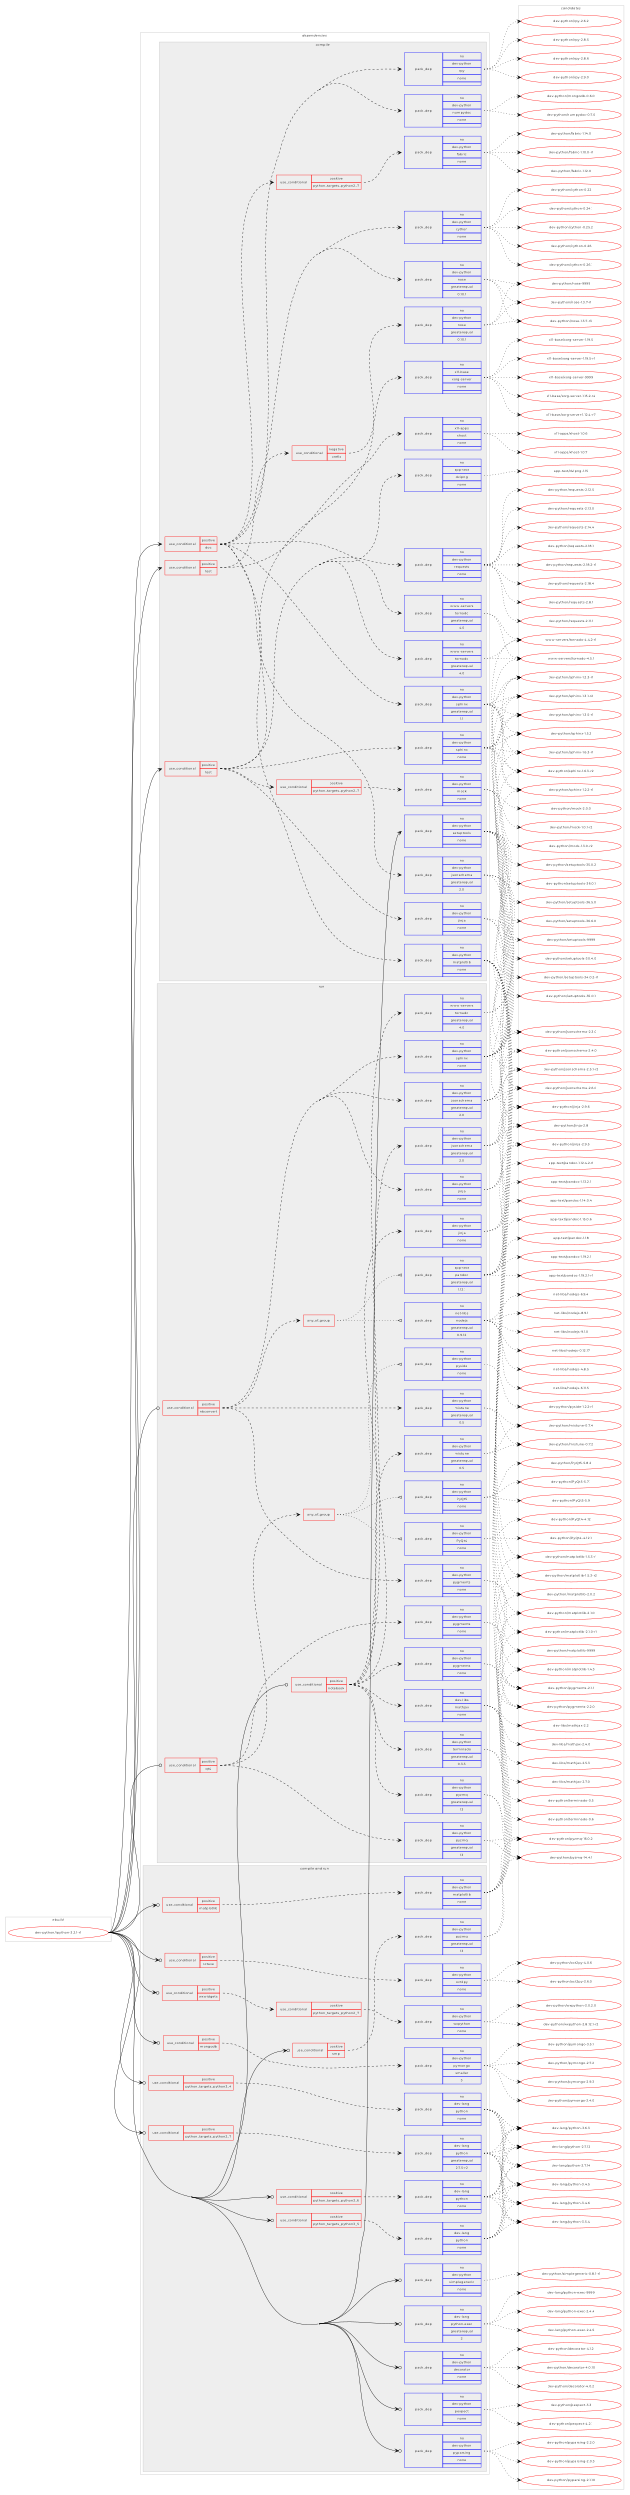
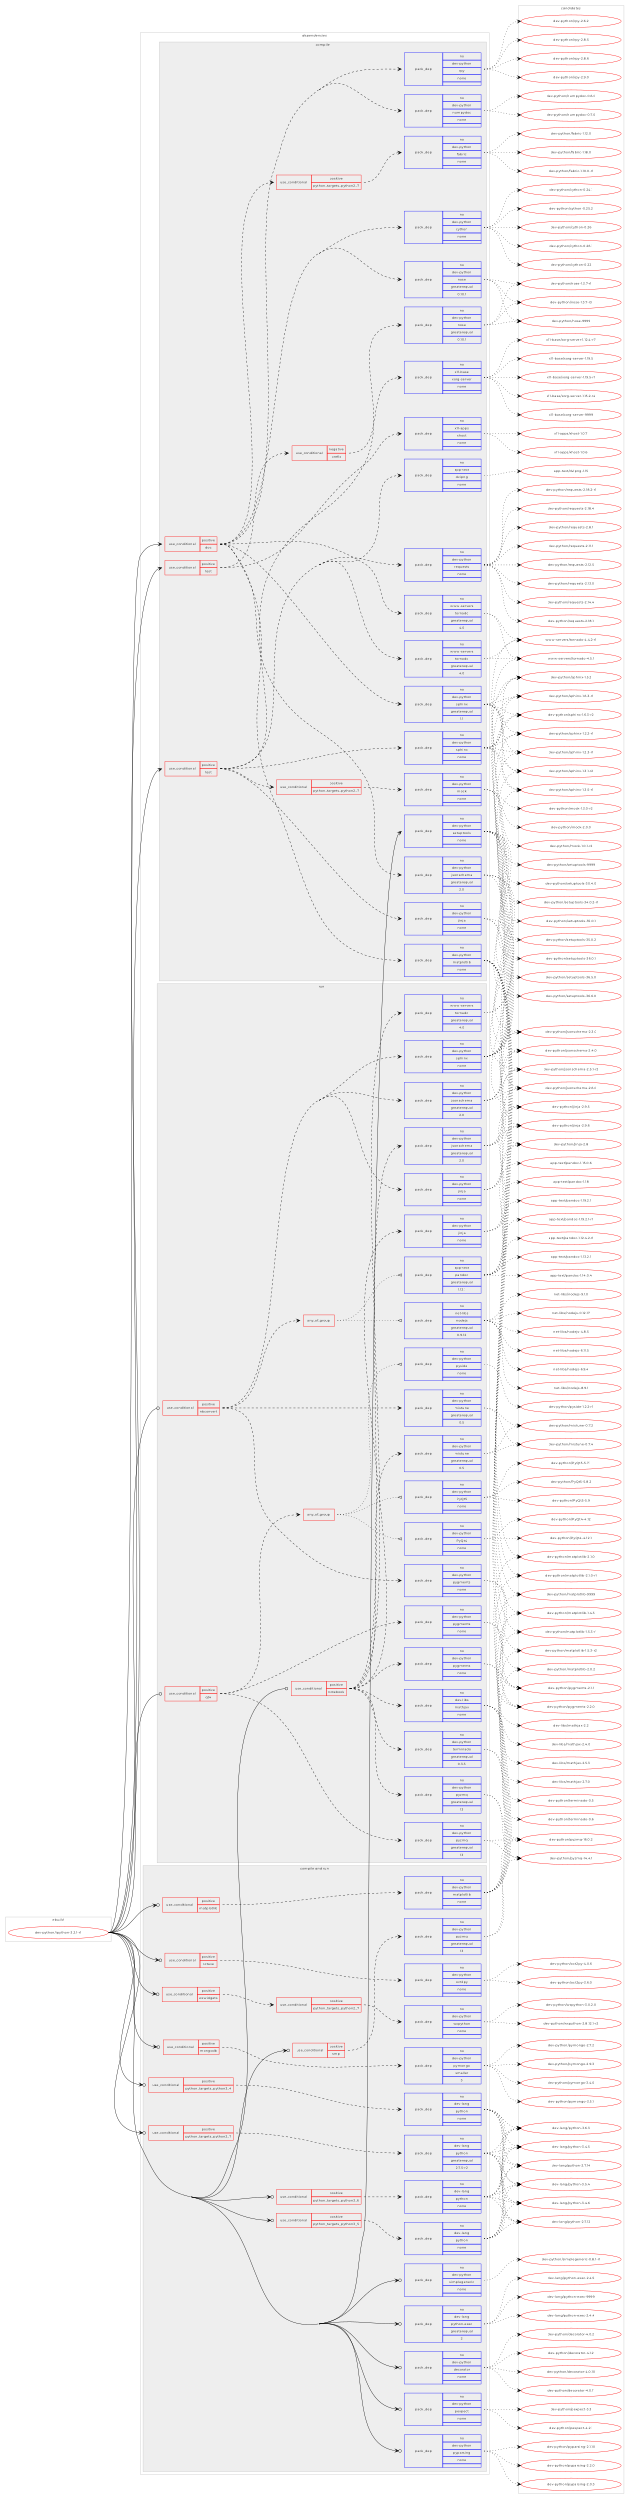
(571, 96) -> (571, 96)
(571, 134) -> (571, 152)
none -> (571, 2391)
